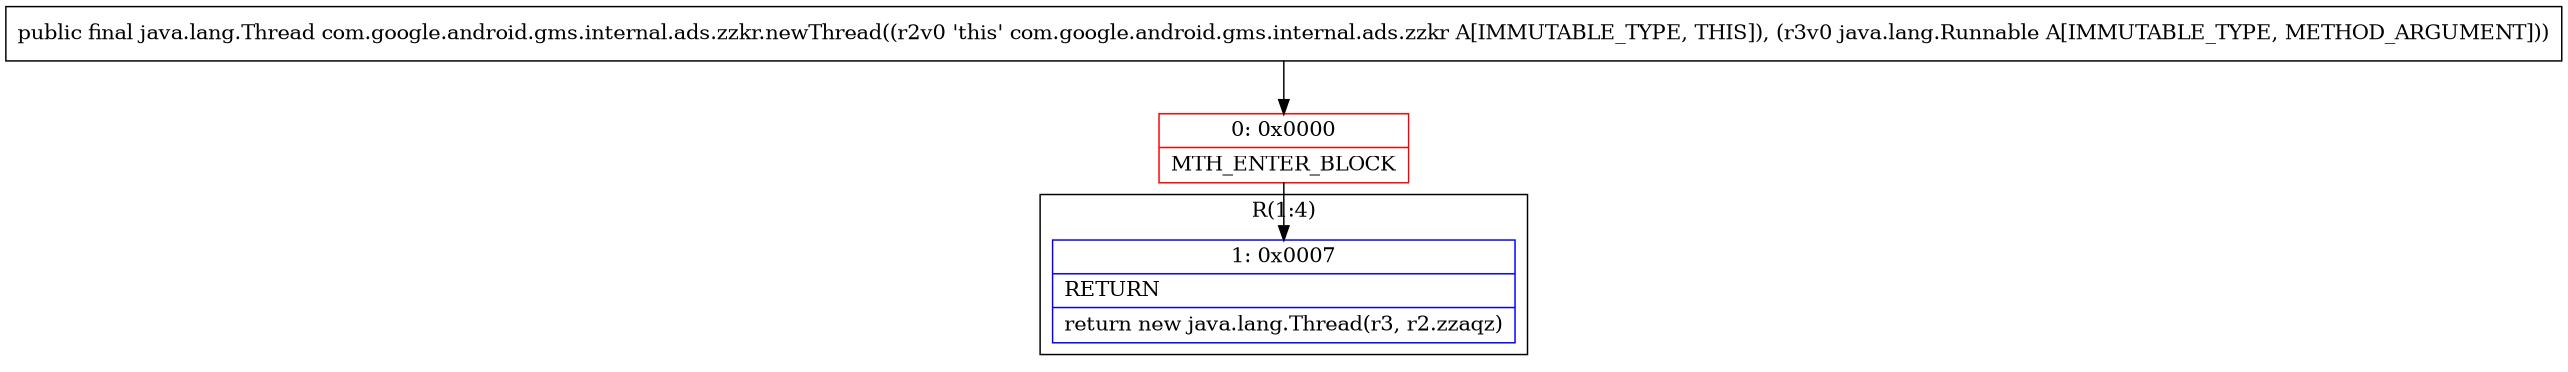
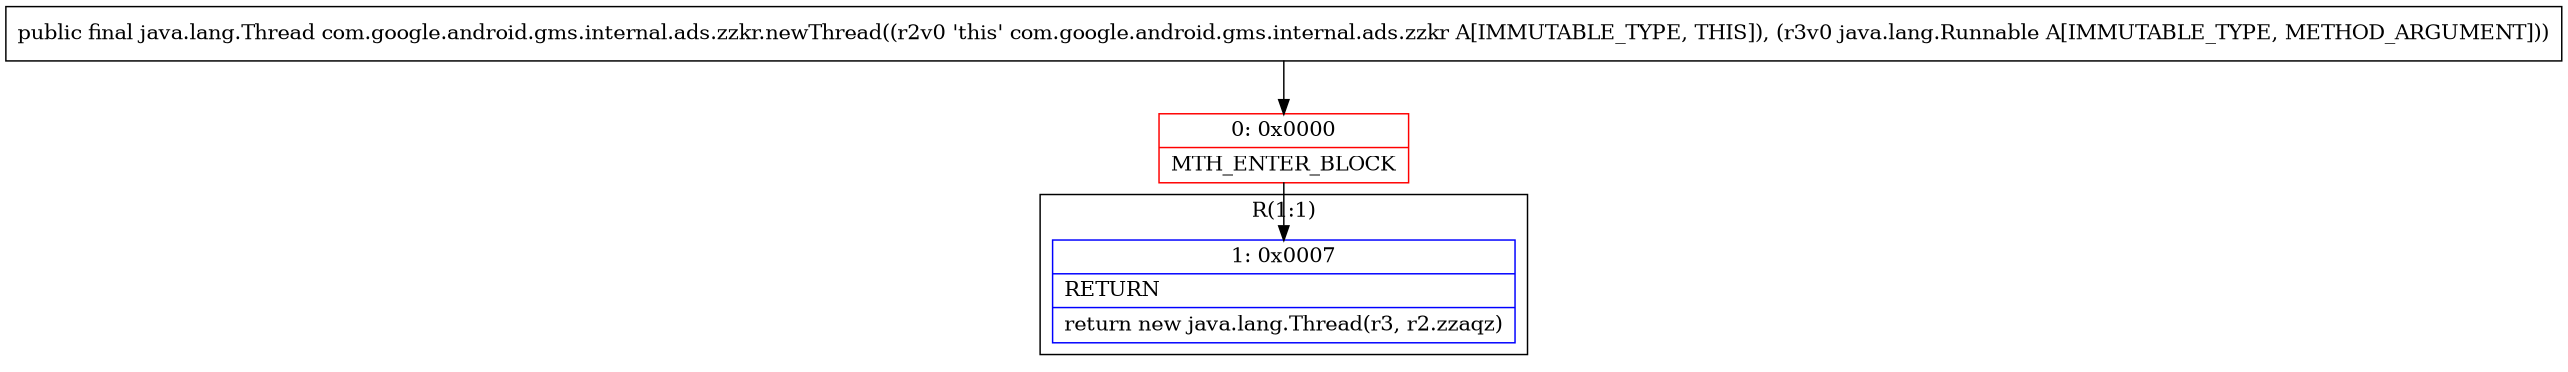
(1284, 211) -> (1284, 211)
